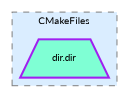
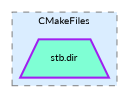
(65, 58) -> (65, 58)
